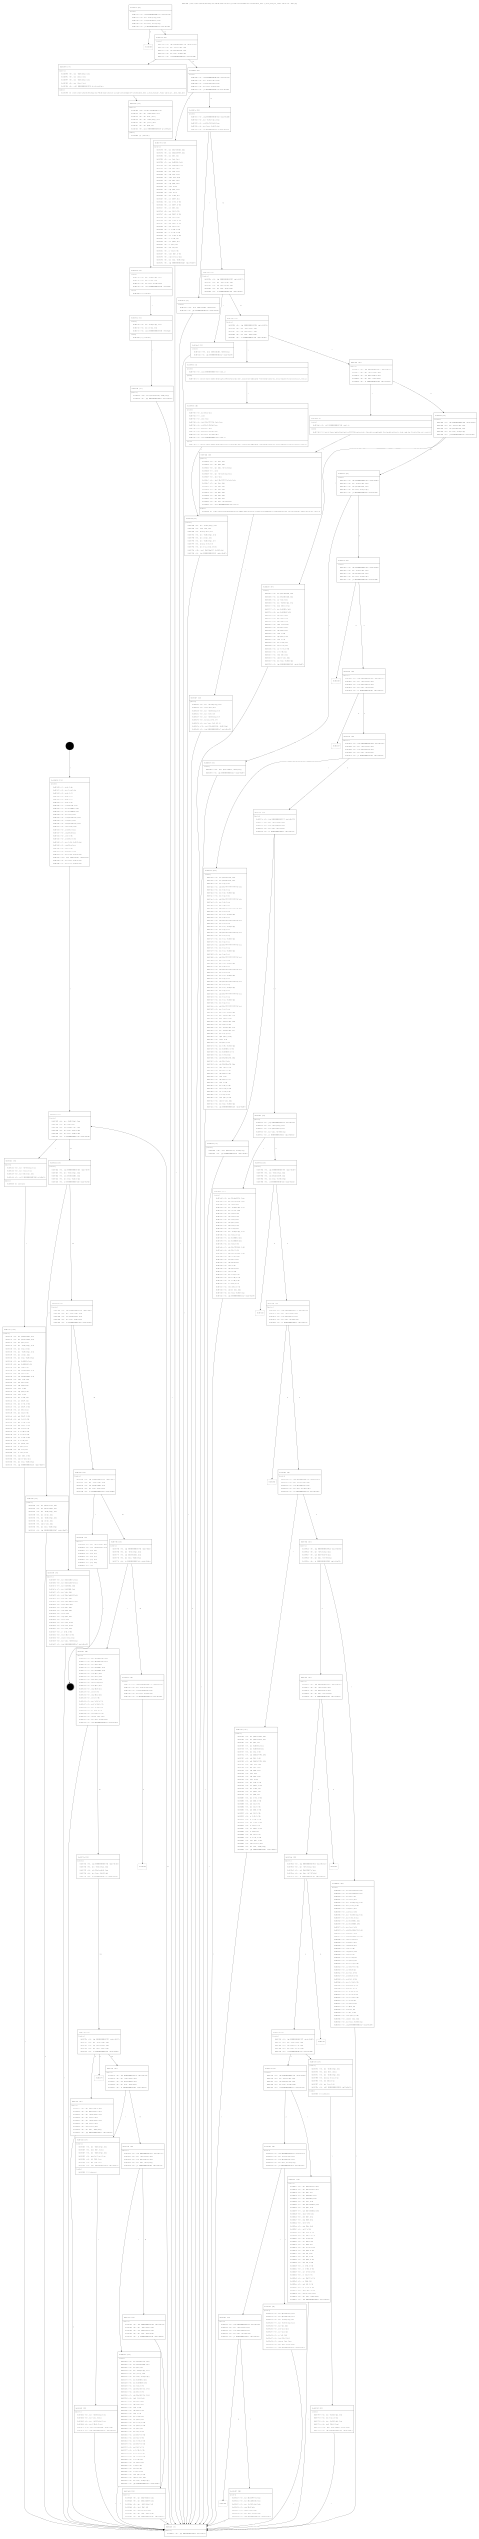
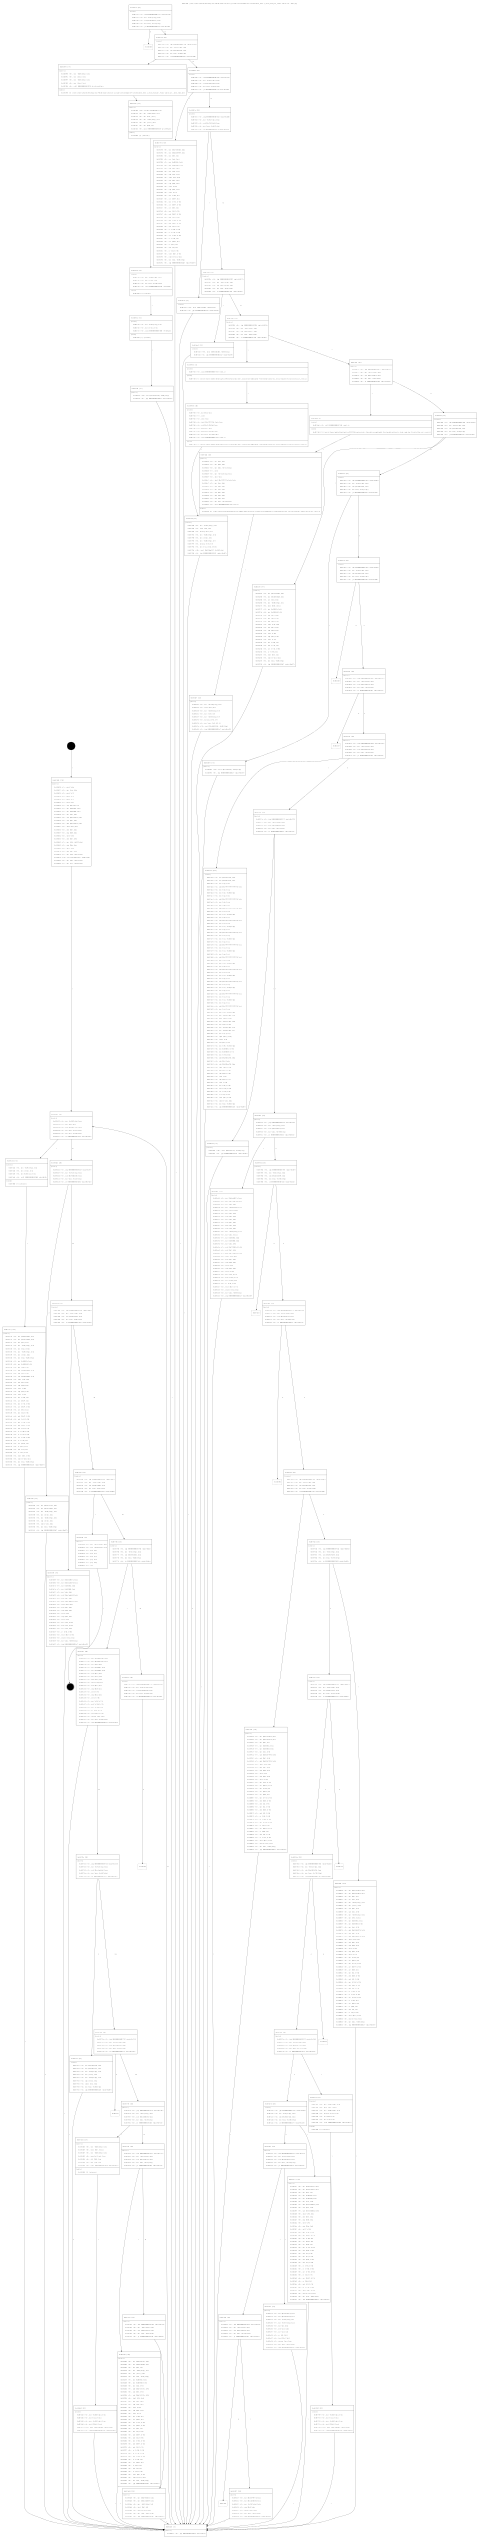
(92, 2076) -> (94, 1967)
